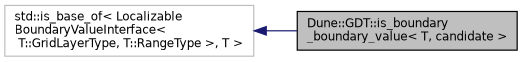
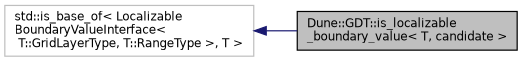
(407, 31) -> (407, 31)
